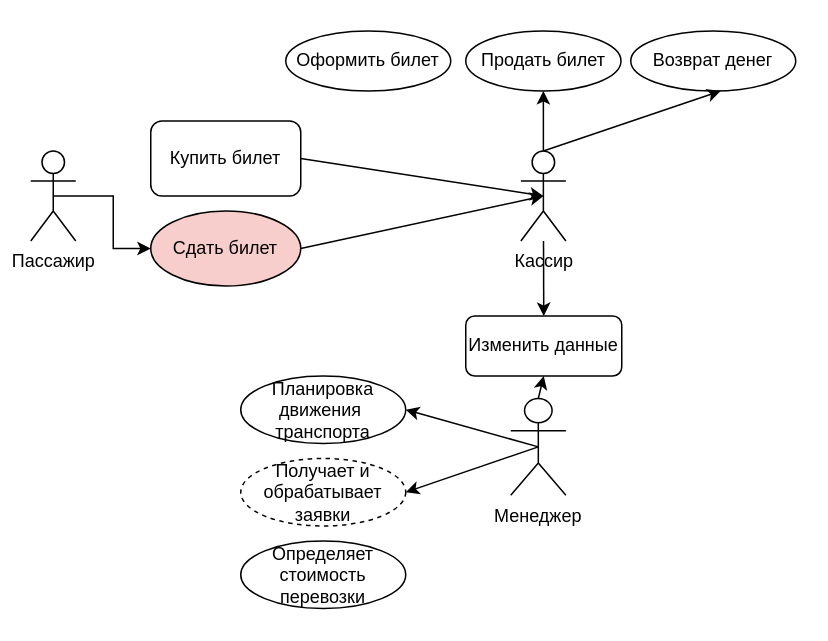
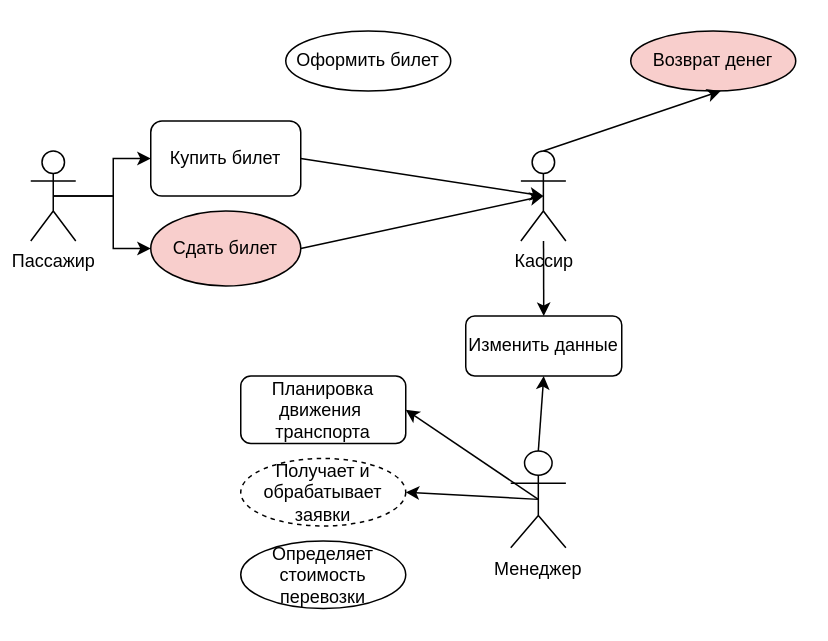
(543, 61) -> none
(713, 61) -> (713, 61)
(543, 125) -> none
none -> (113, 162)
(323, 410) -> (323, 410)
(538, 447) -> (538, 499)
